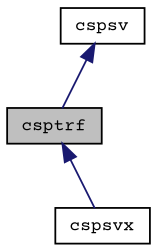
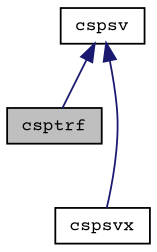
(83, 184) -> (117, 135)
